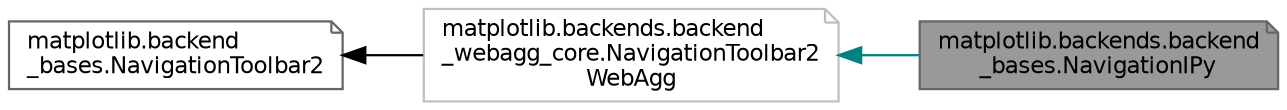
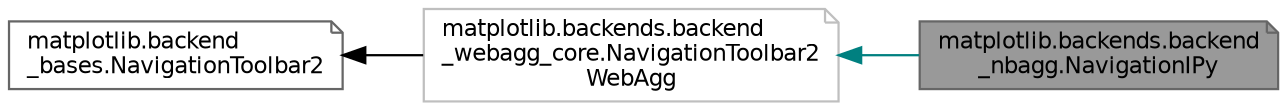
(1099, 55) -> (1099, 55)
